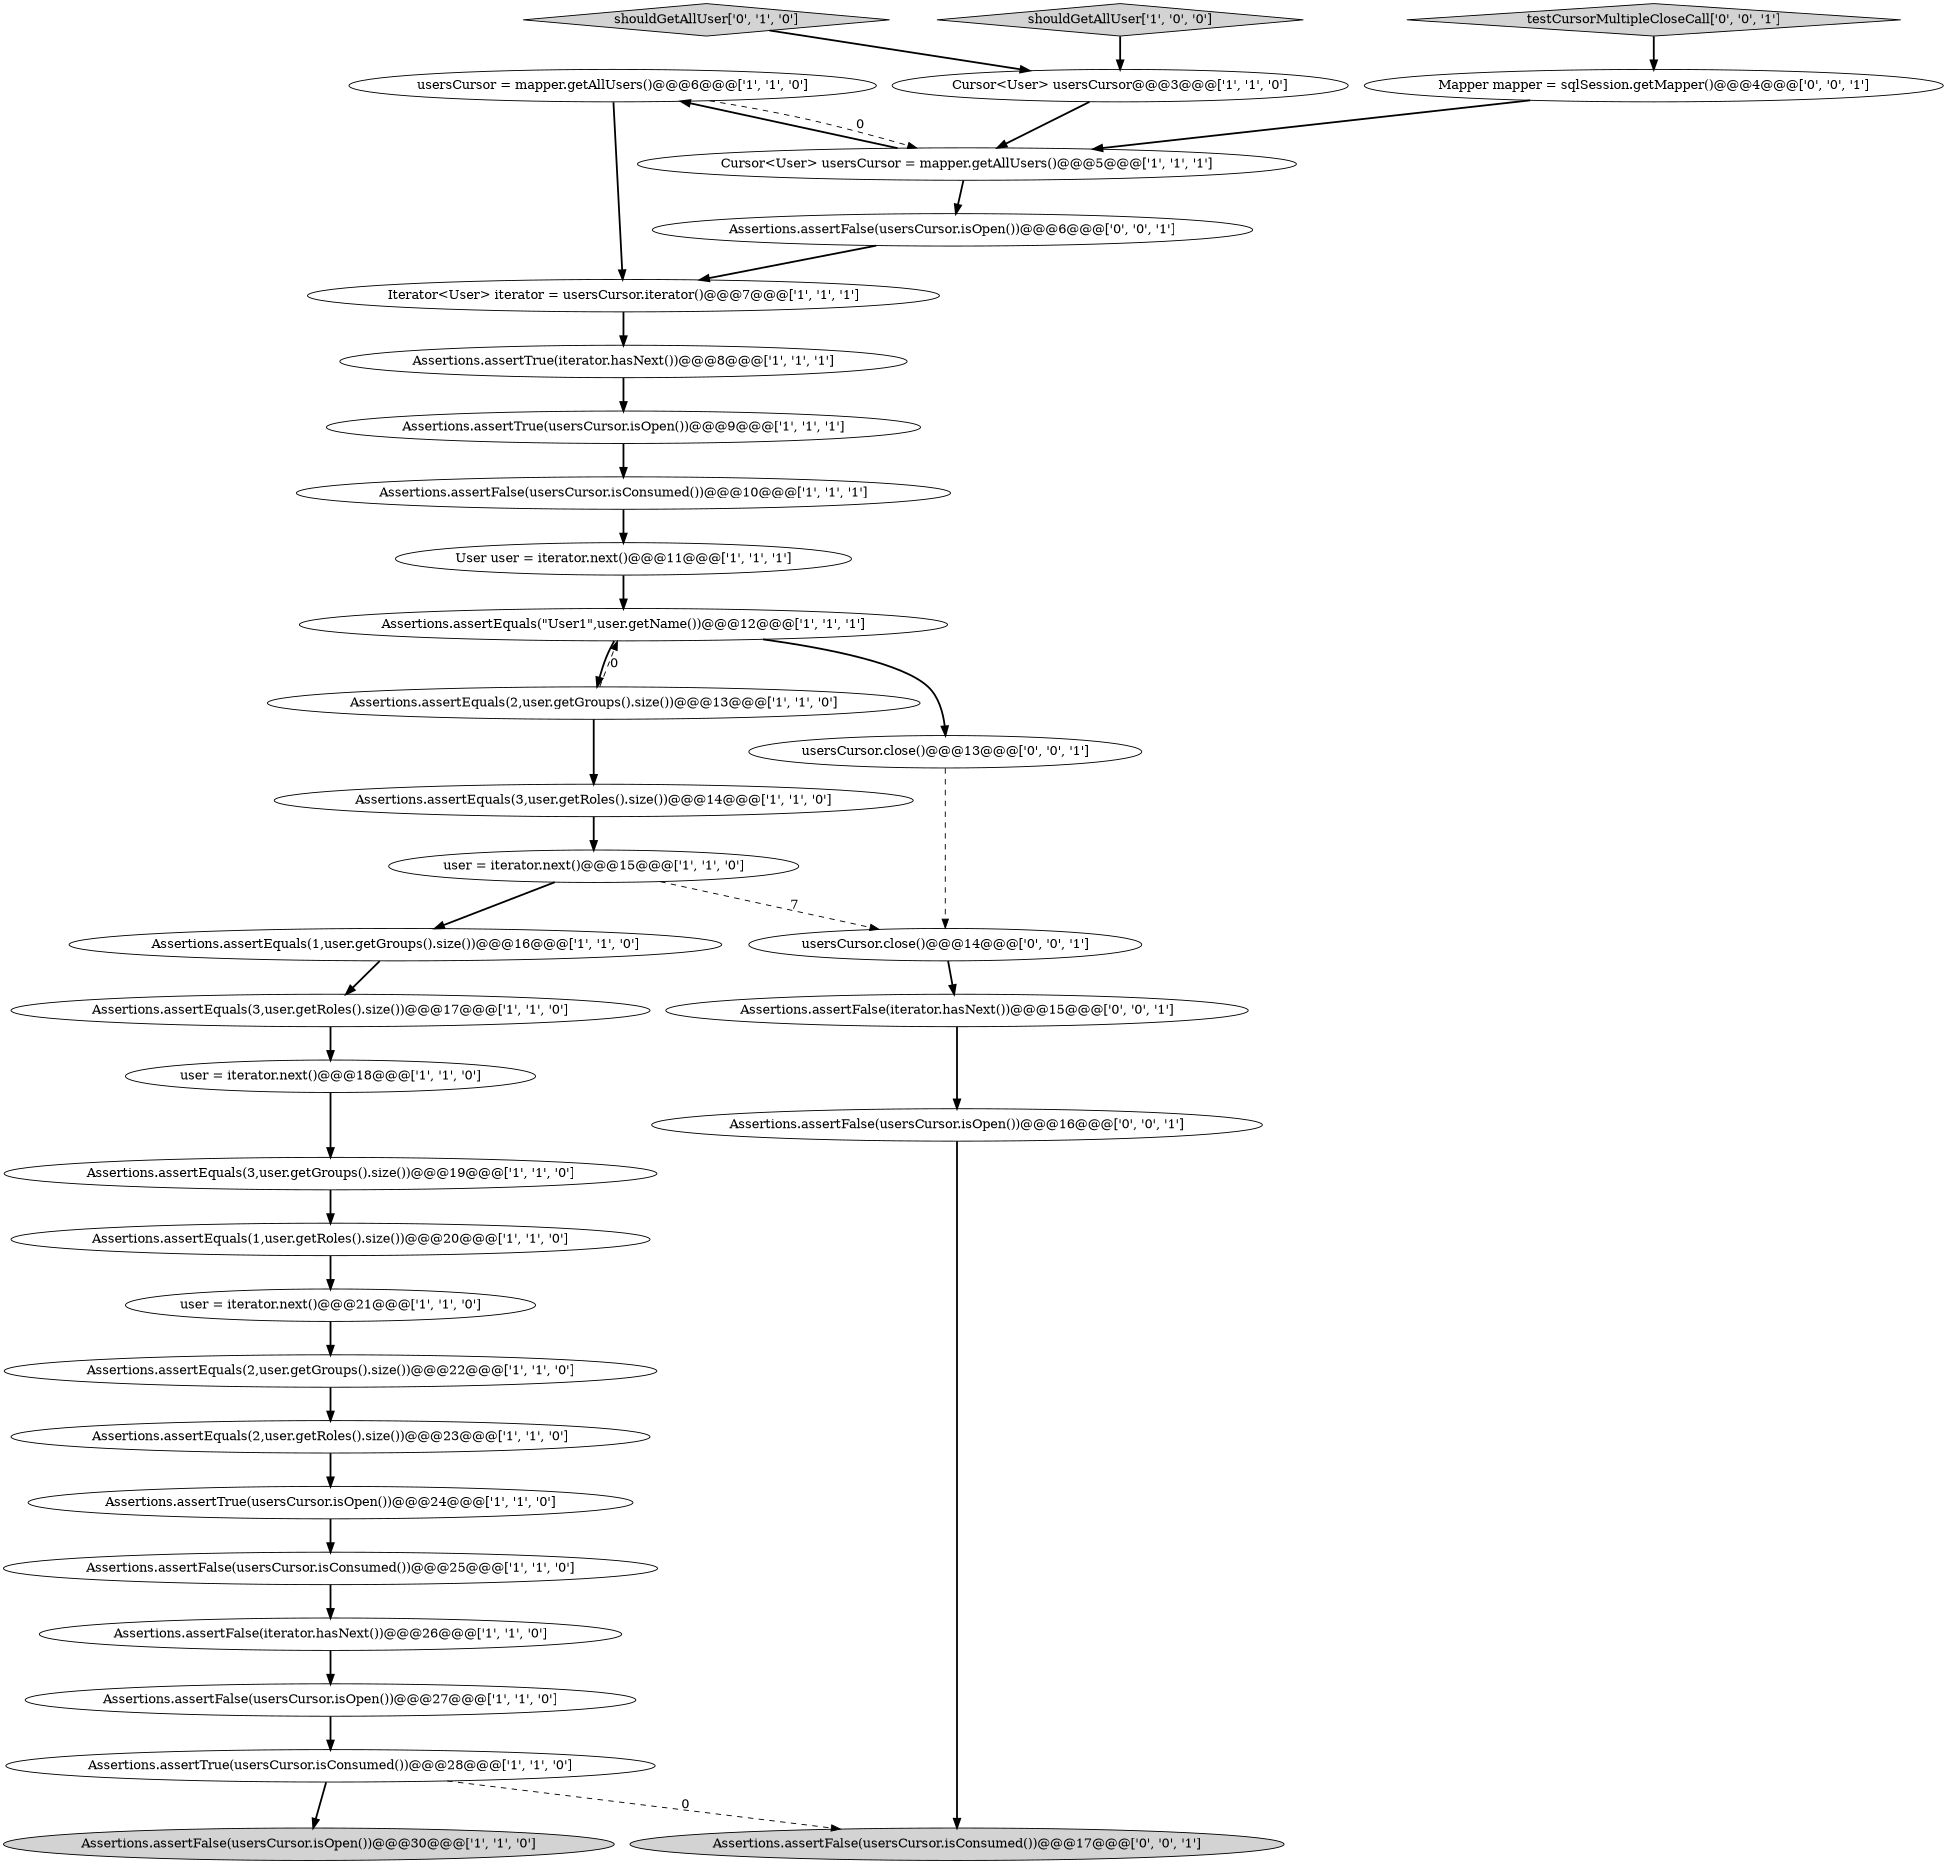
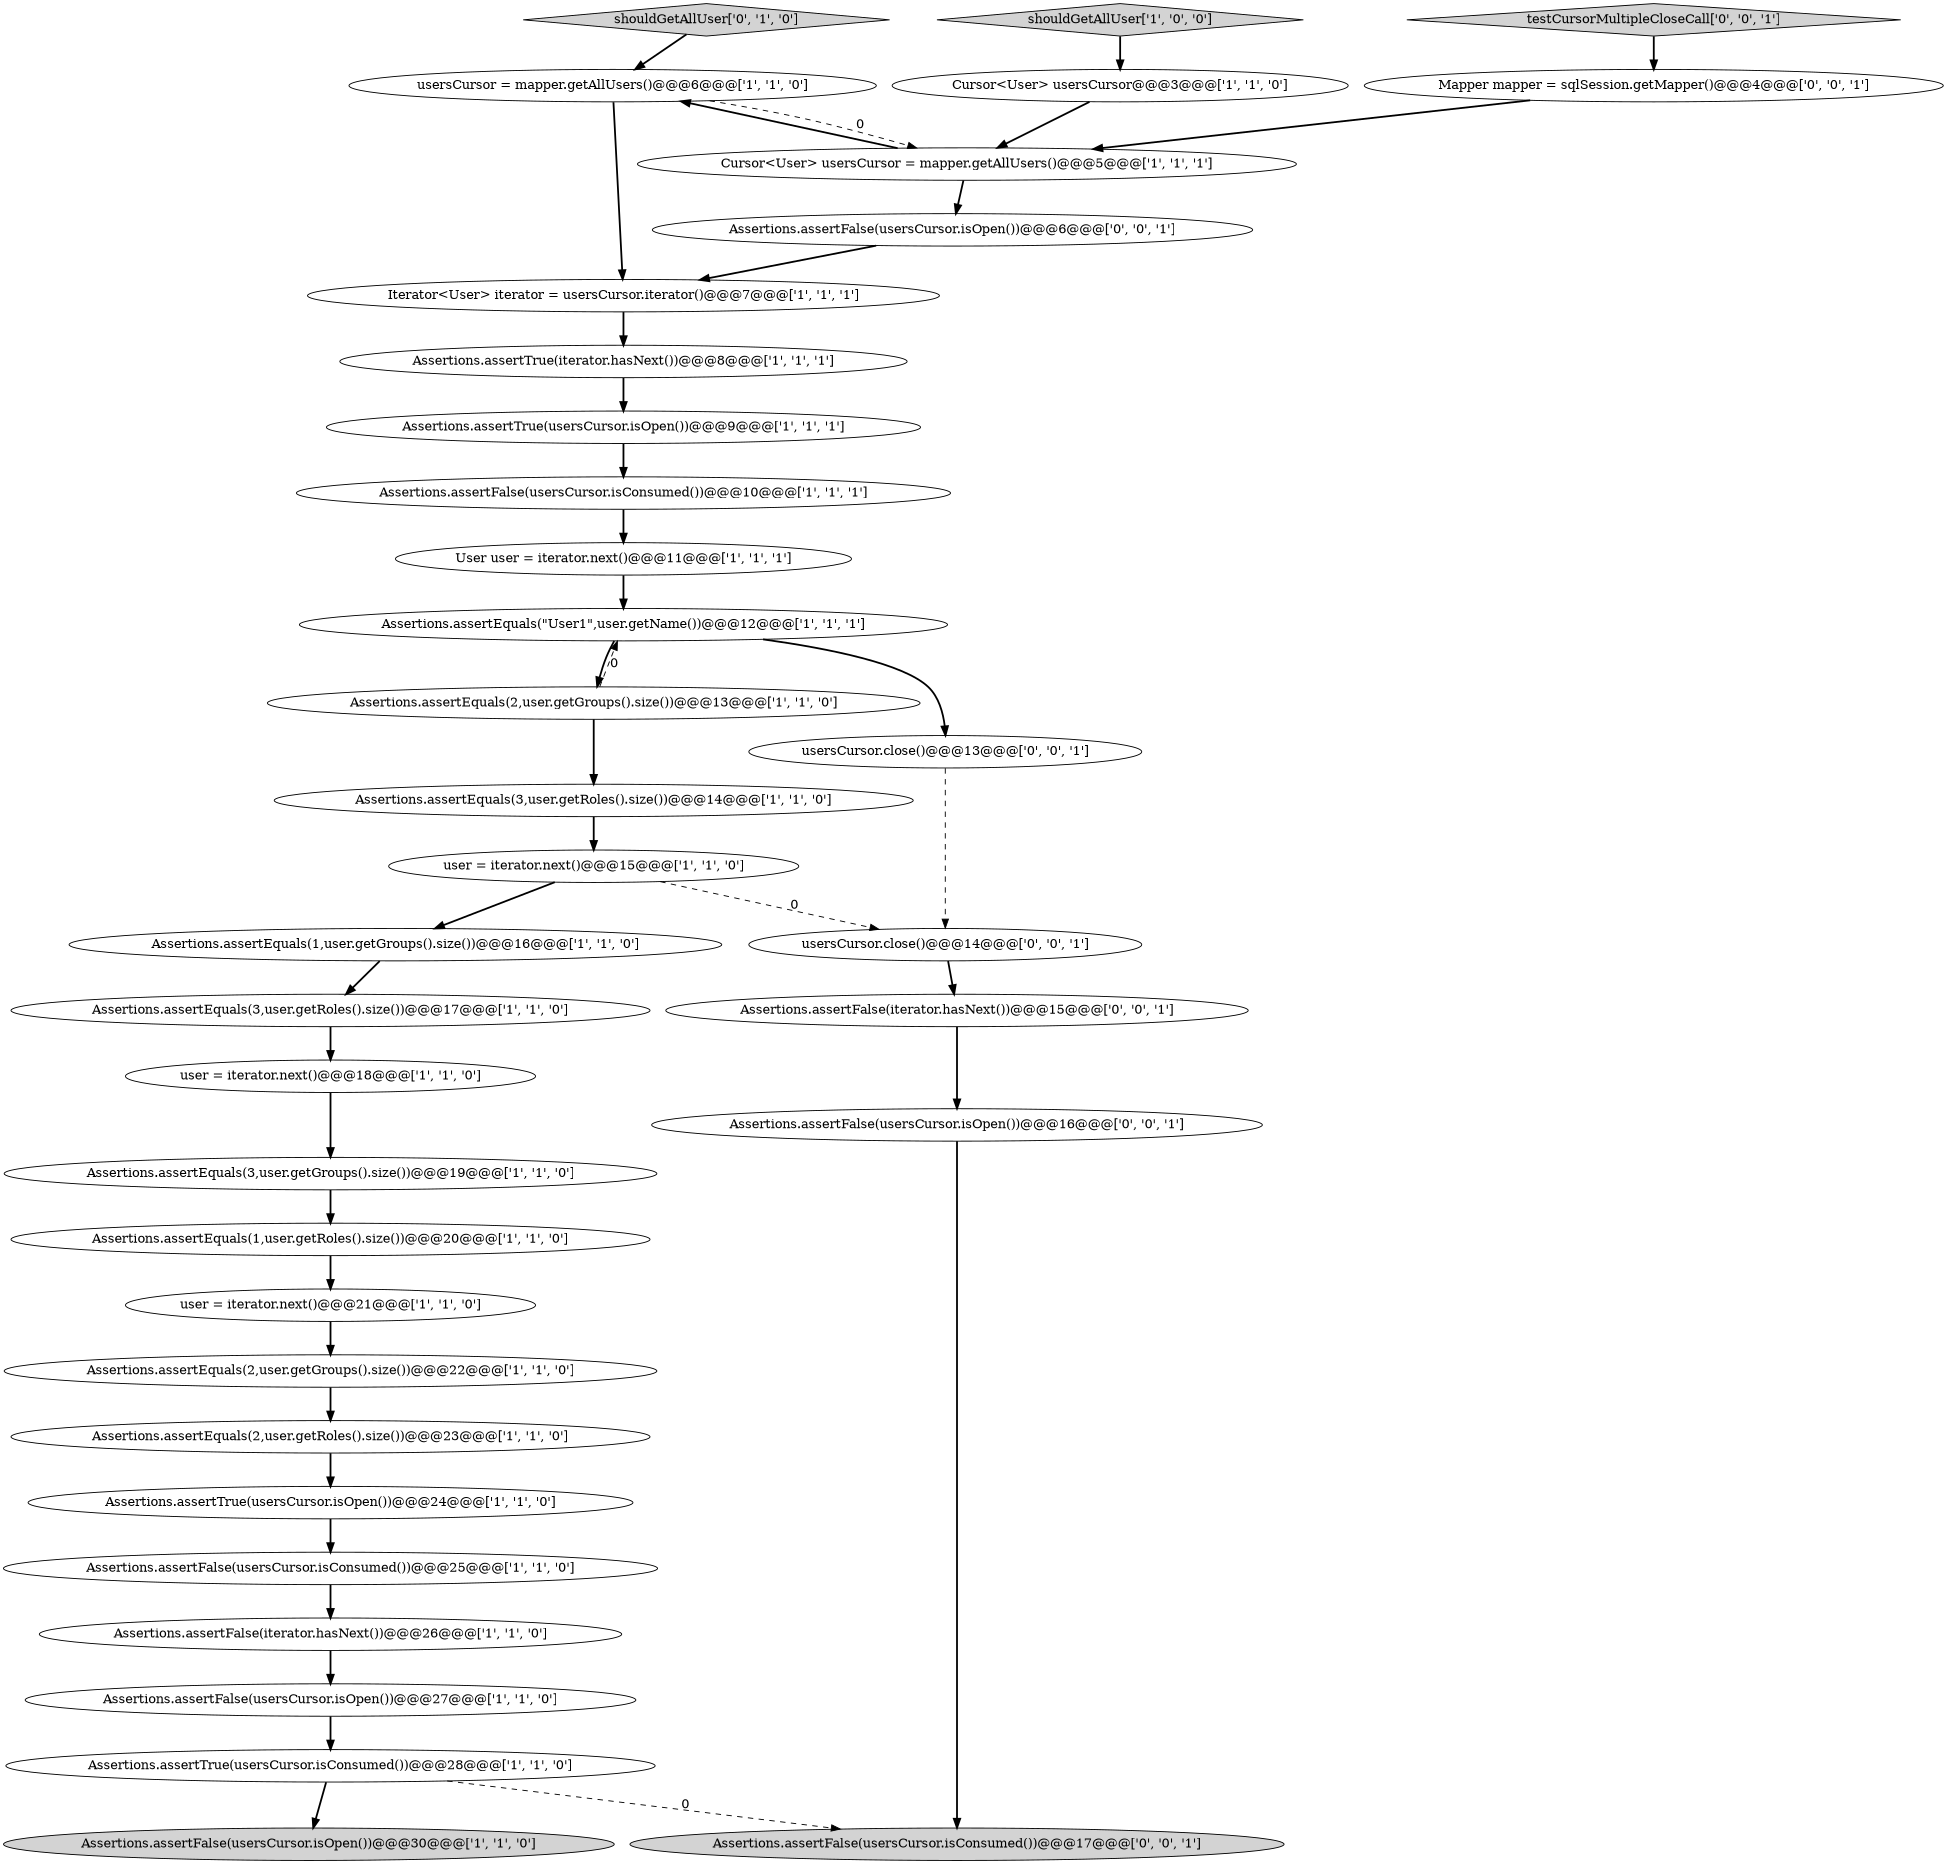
(895, 50) -> (665, 49)
(795, 905) -> (795, 905)
